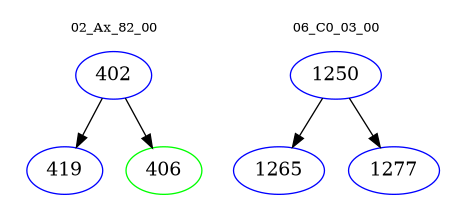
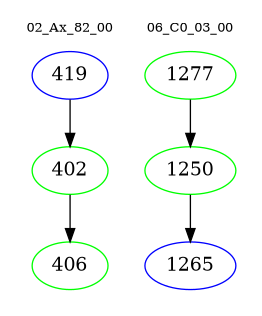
(114, 75) -> (70, 171)
(336, 75) -> (190, 171)
(93, 117) -> (70, 116)
(361, 117) -> (190, 116)
(394, 171) -> (190, 75)
